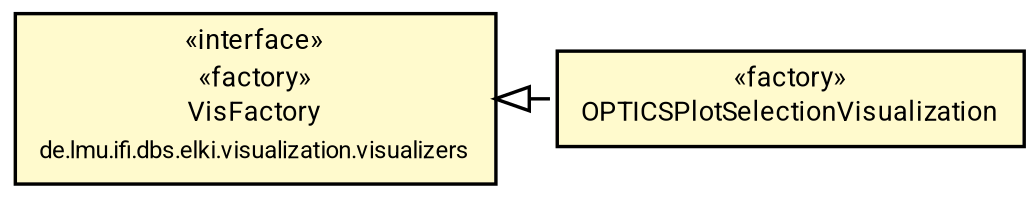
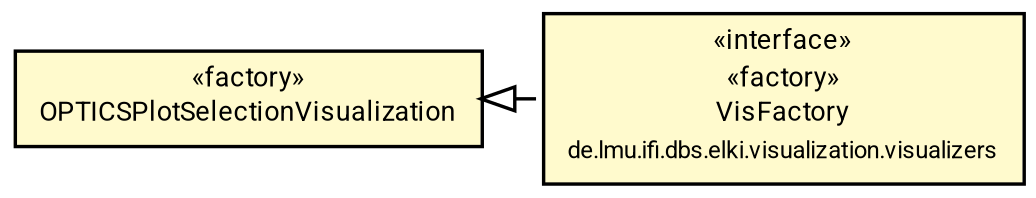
(542, 99) -> (528, 99)
